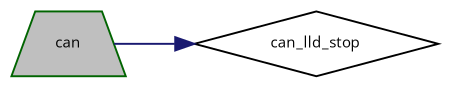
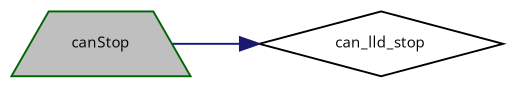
(69, 44) -> (101, 44)
